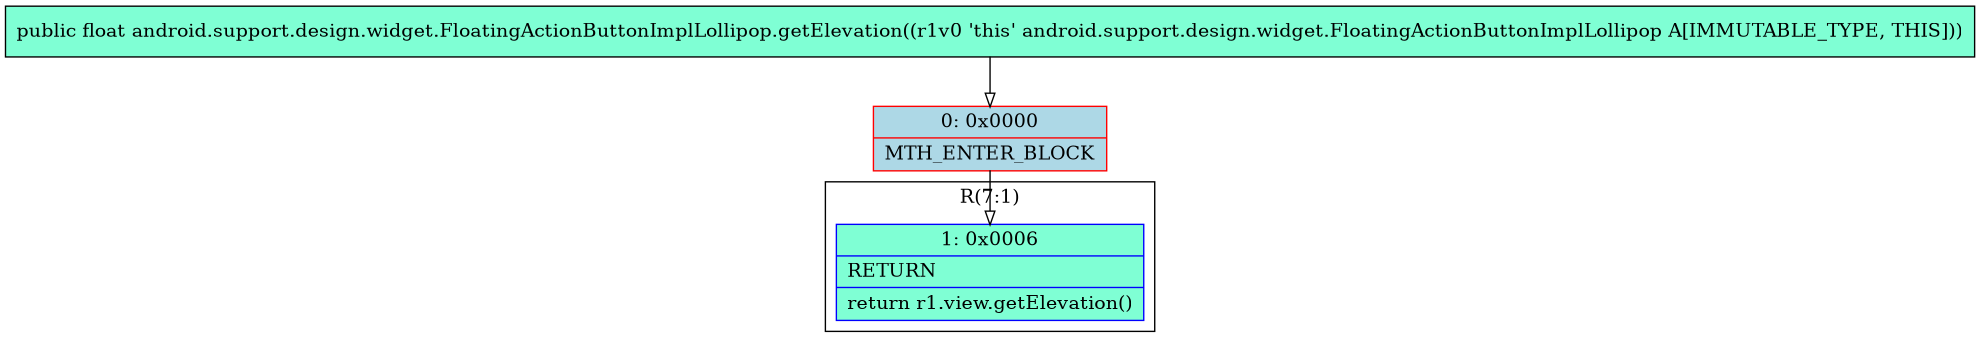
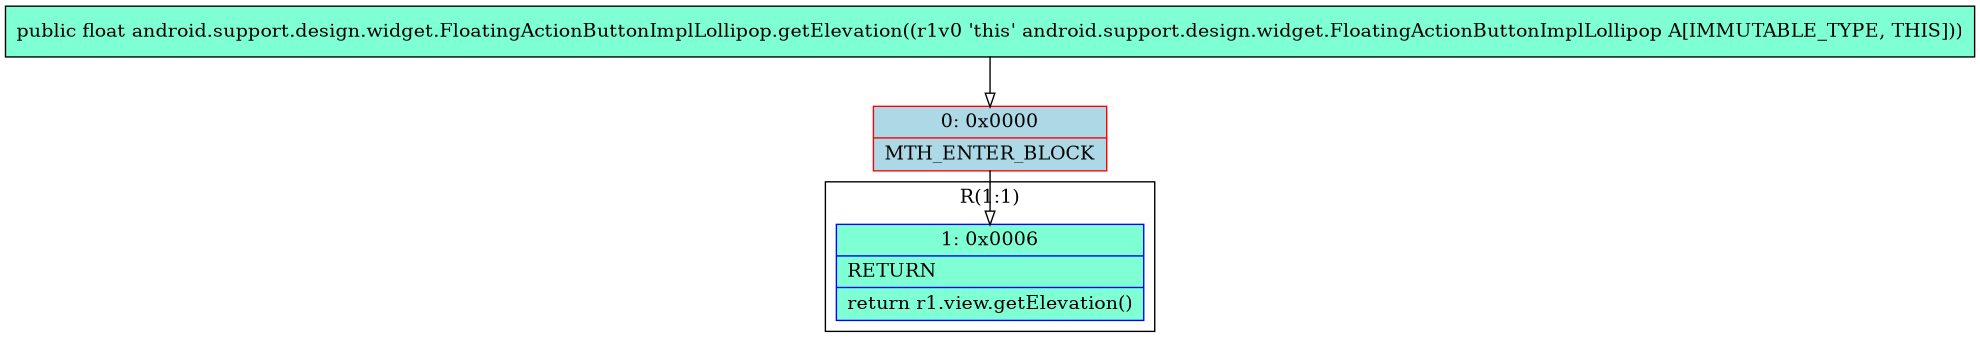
(990, 198) -> (990, 198)
